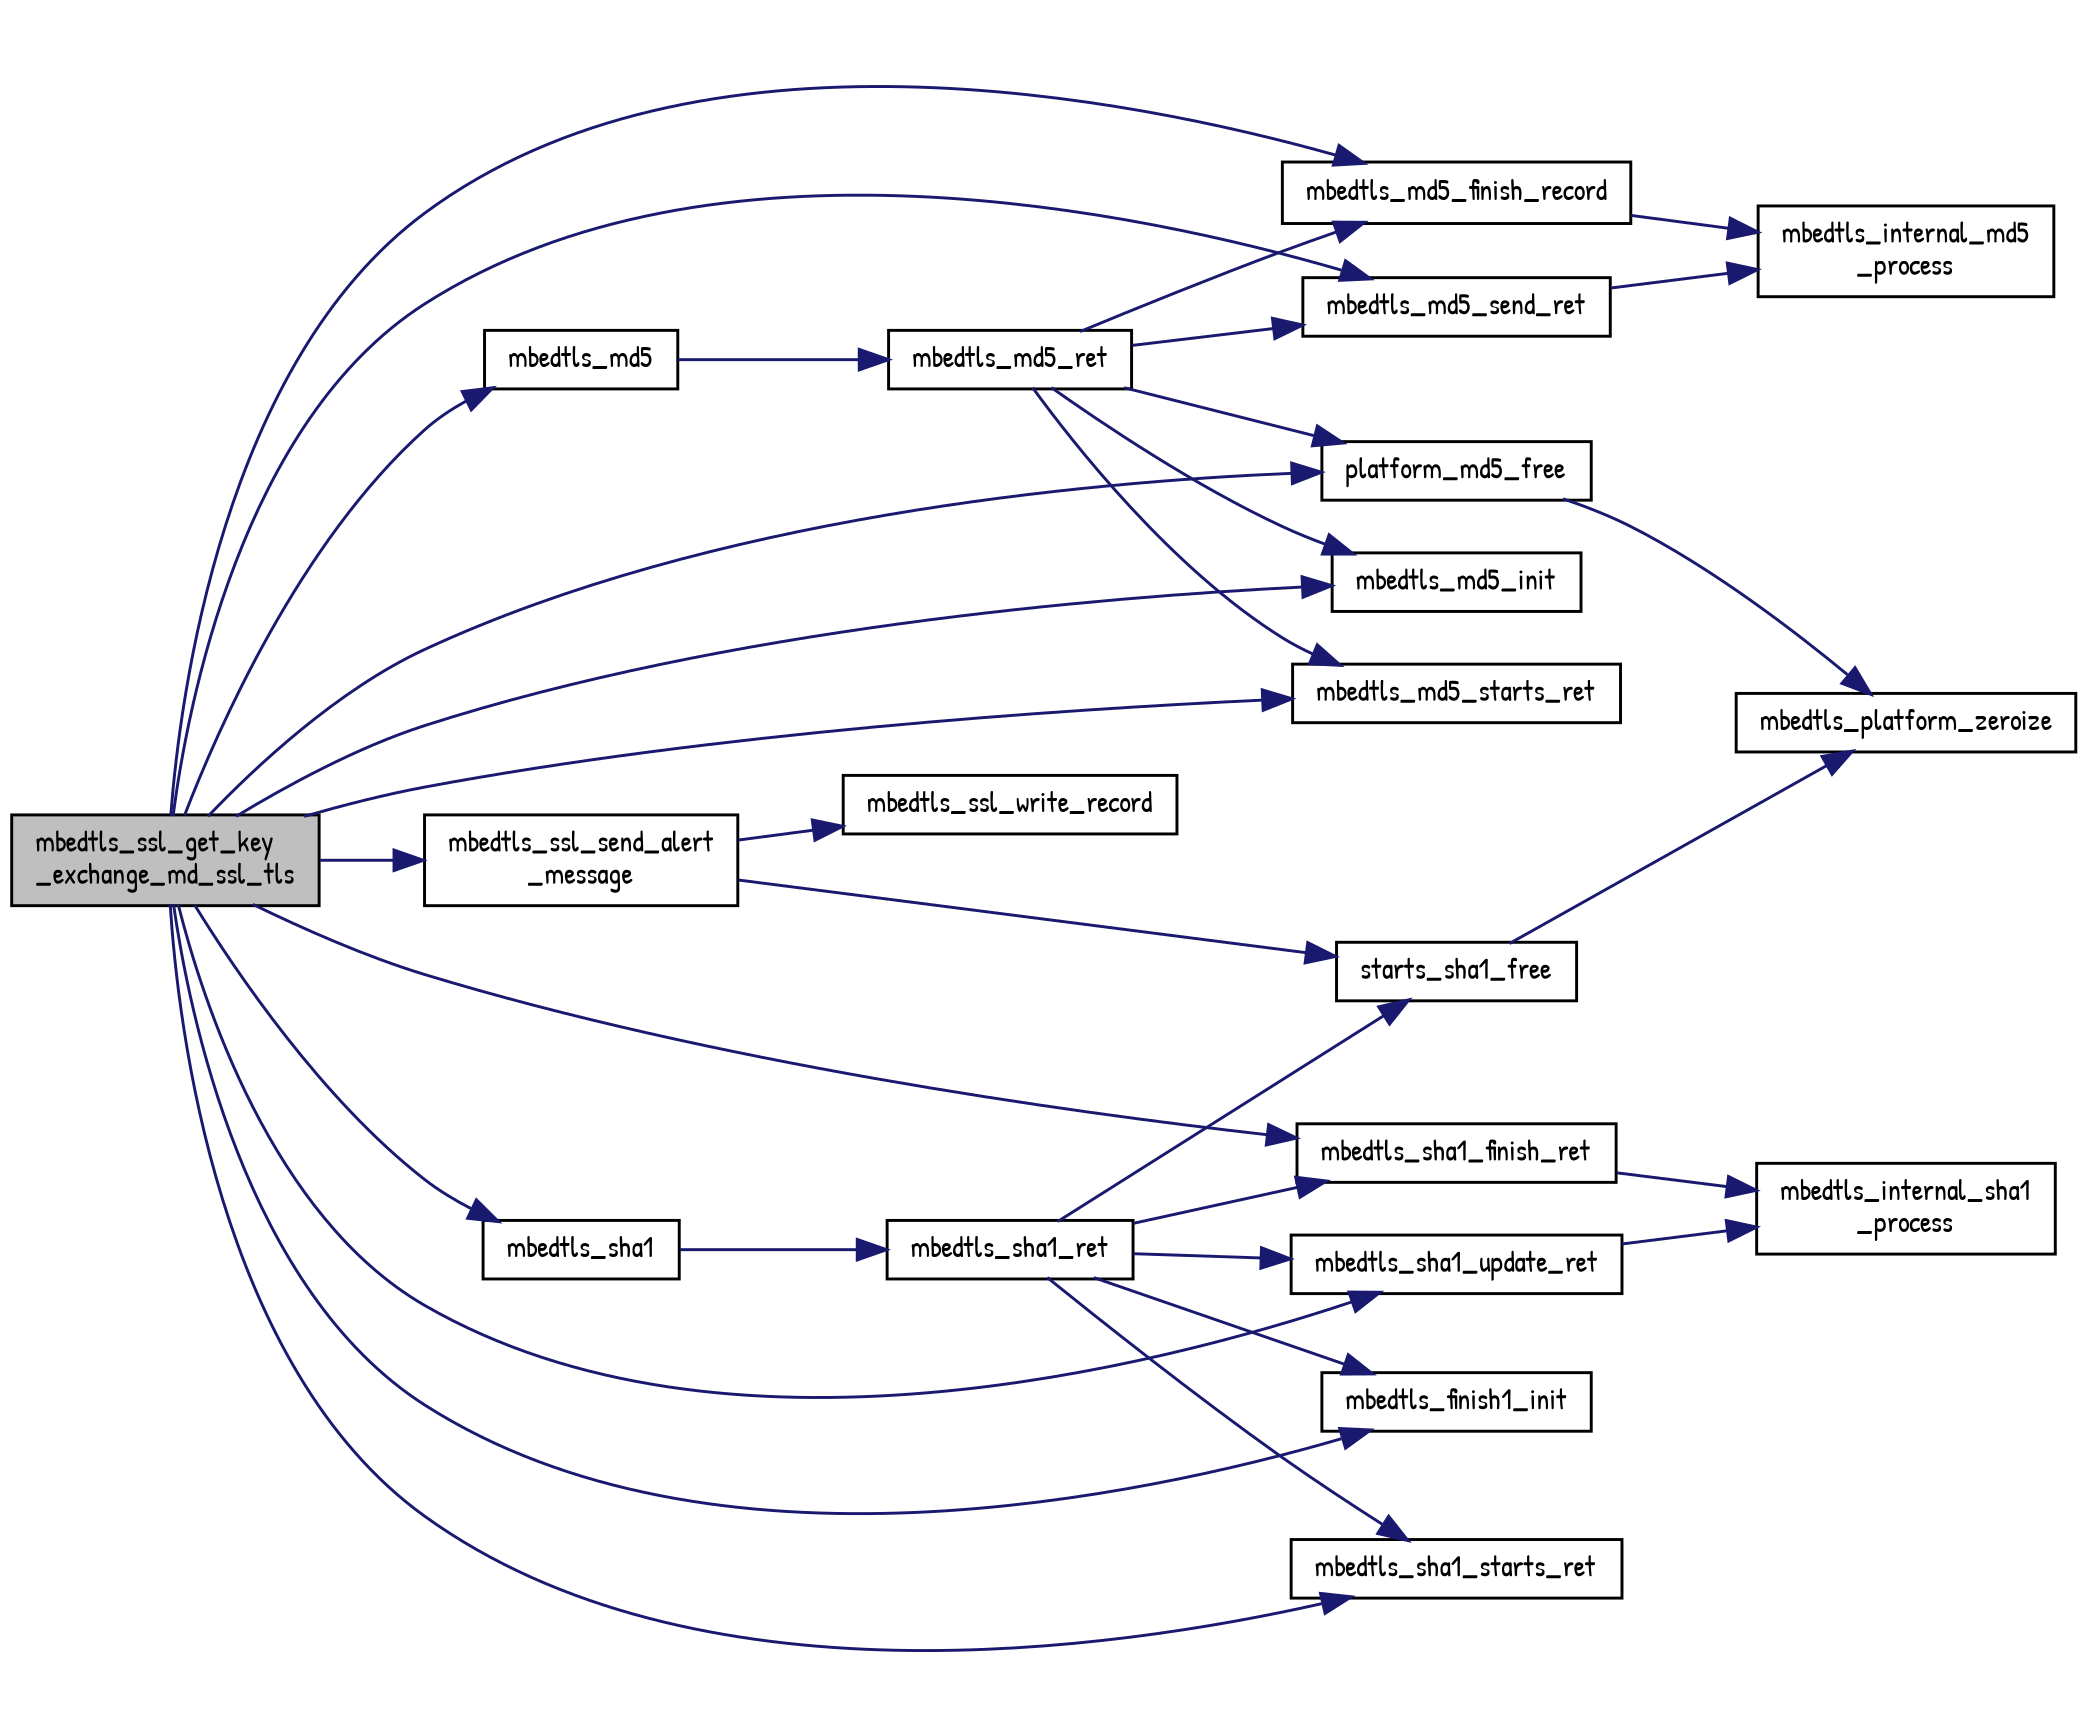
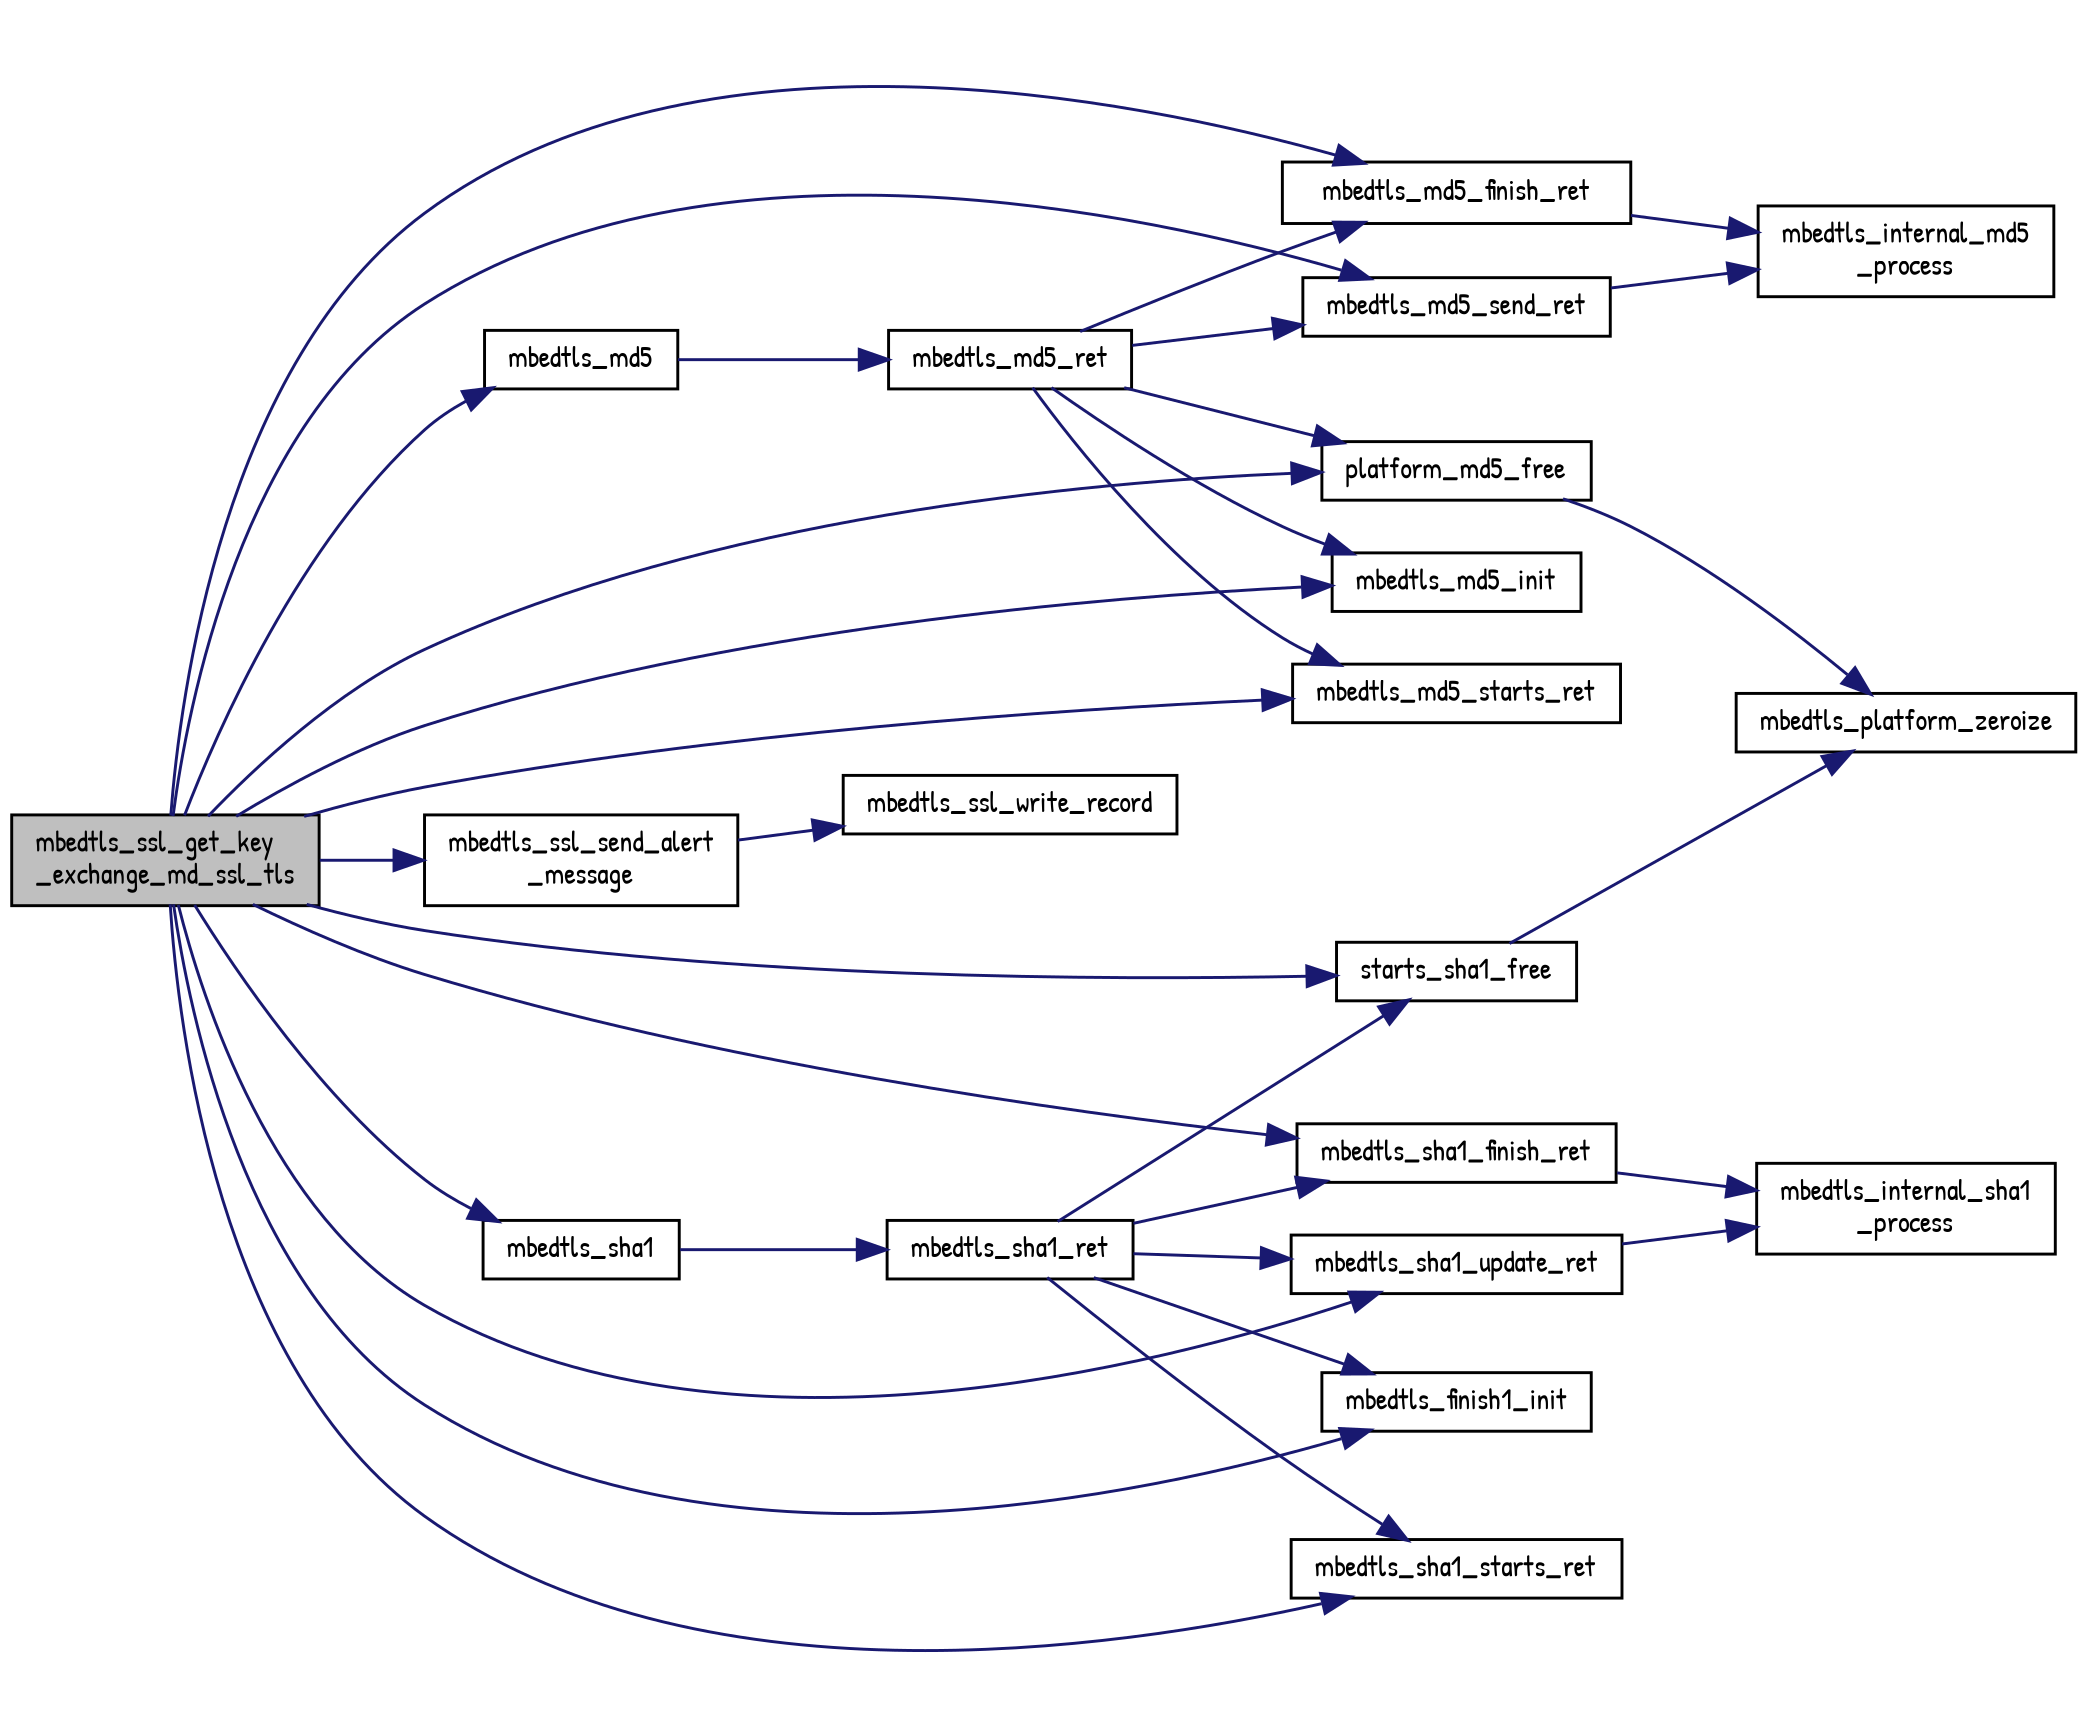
(1457, 193) -> (1457, 193)
(1022, 916) -> (804, 968)
